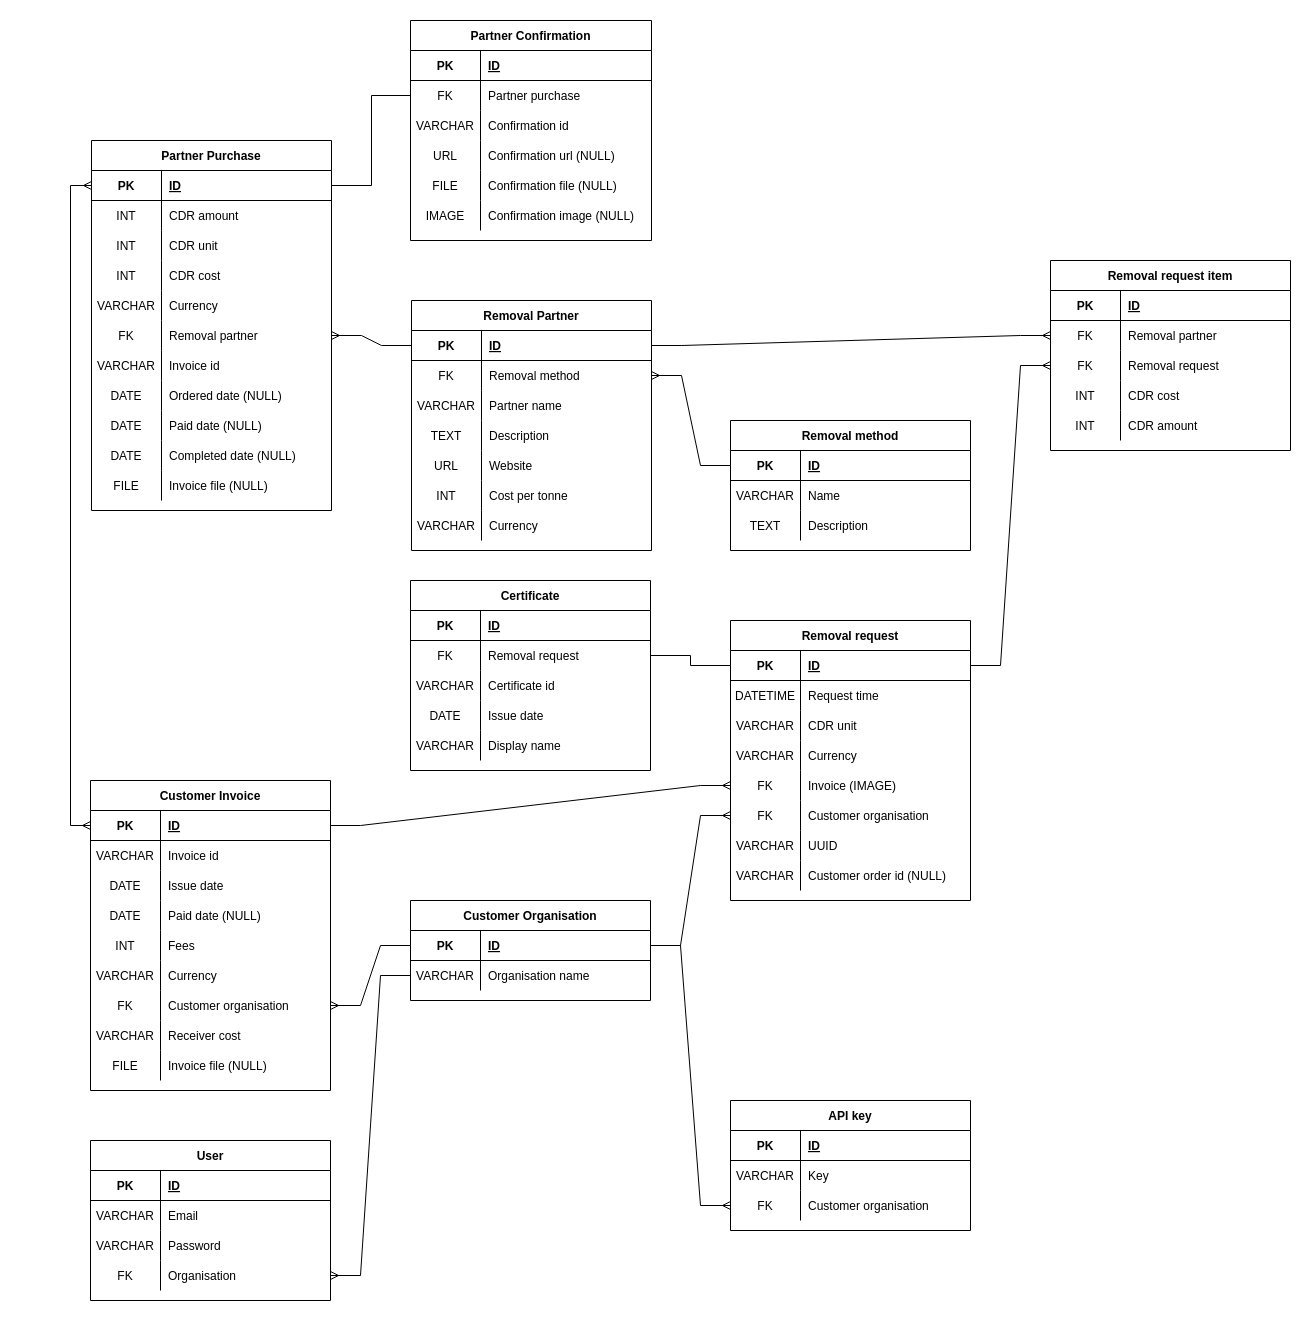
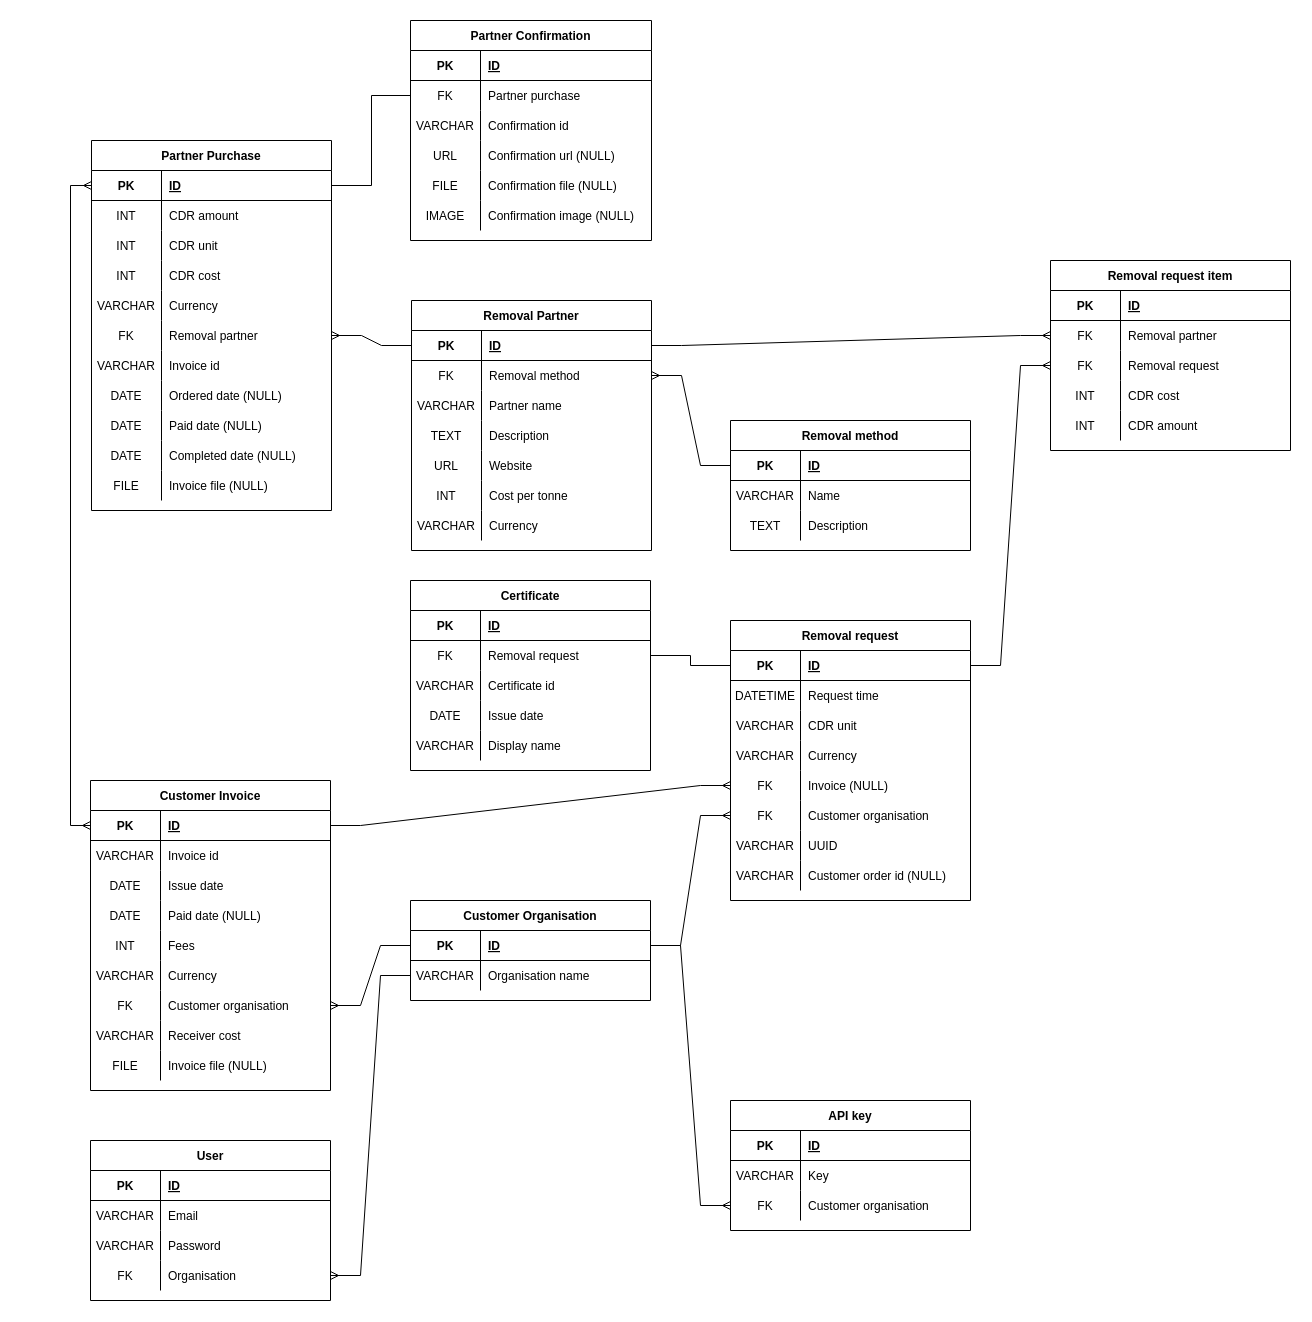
(855, 786) -> (852, 786)
